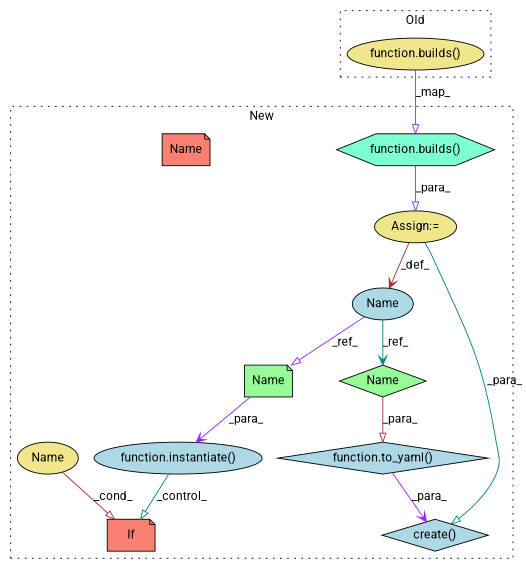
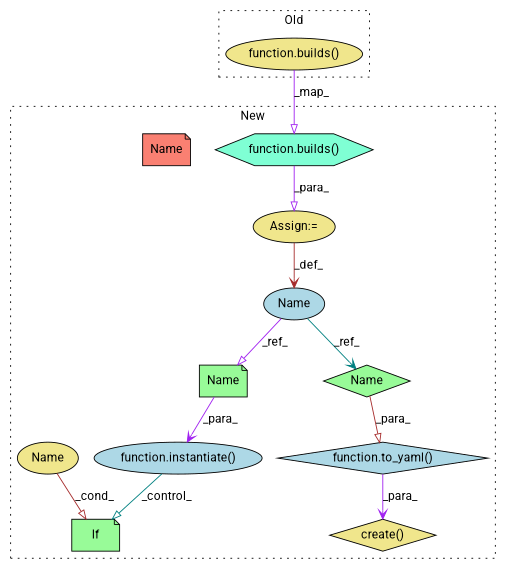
(484, 383) -> none
(131, 535) -> (96, 535)
(435, 535) -> (383, 535)
